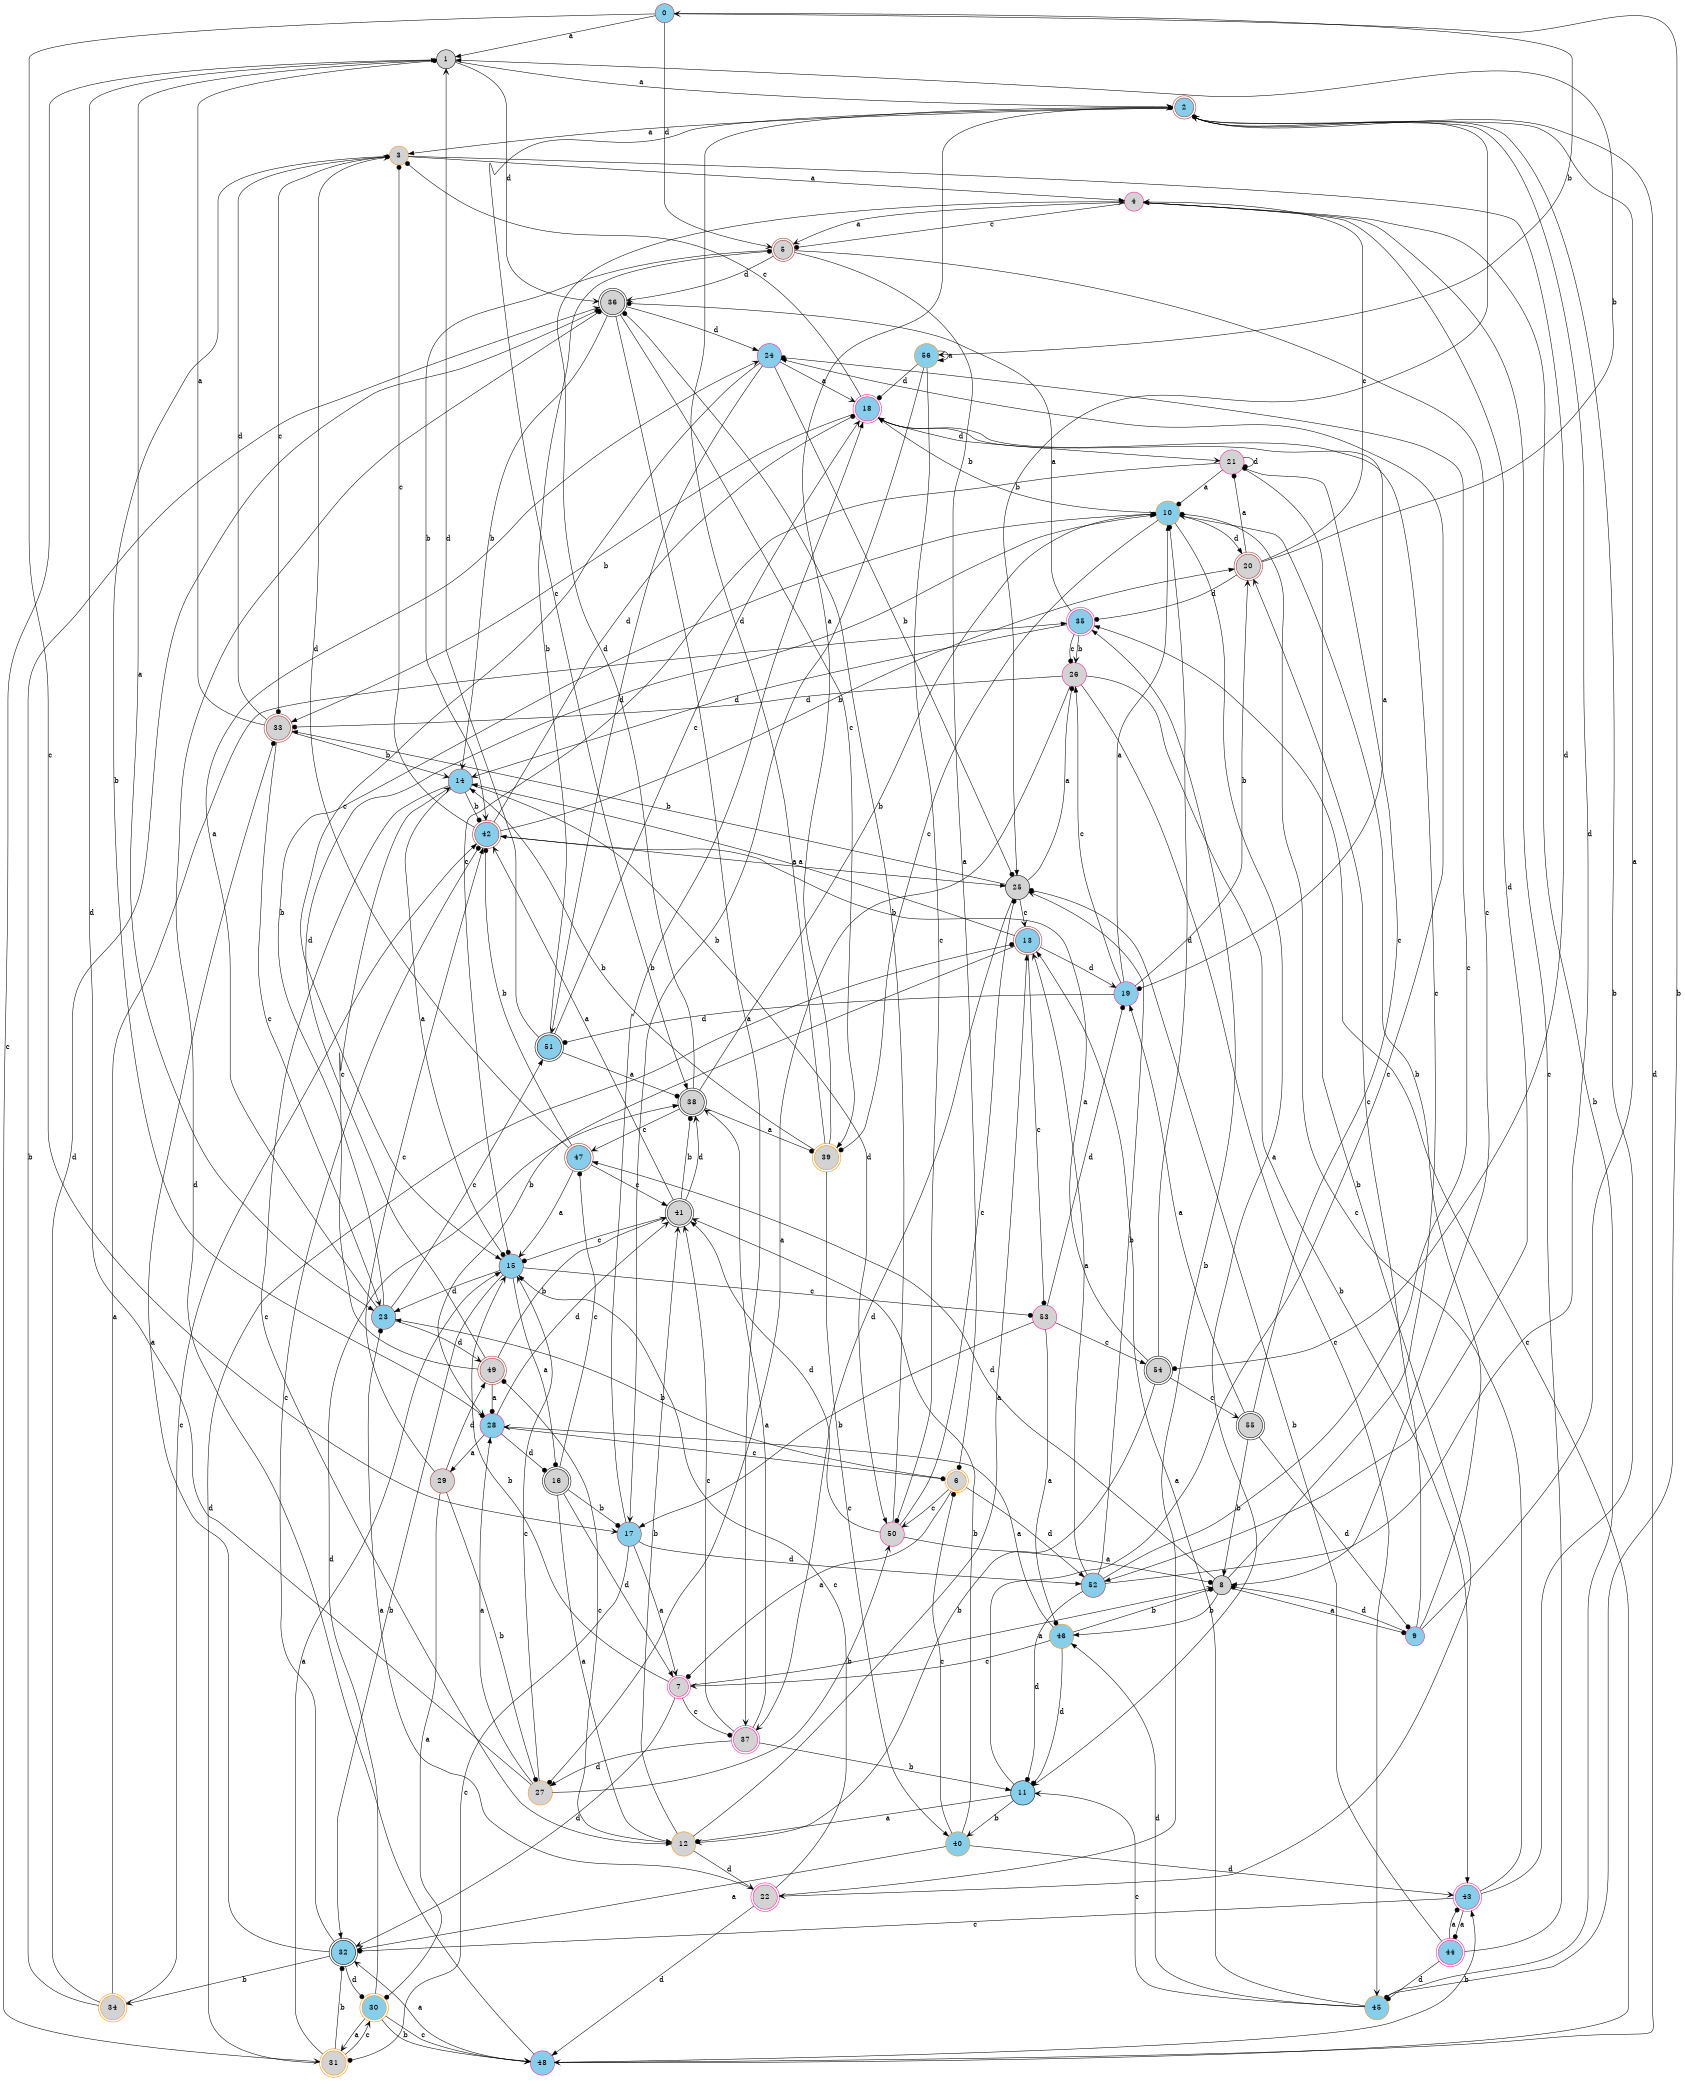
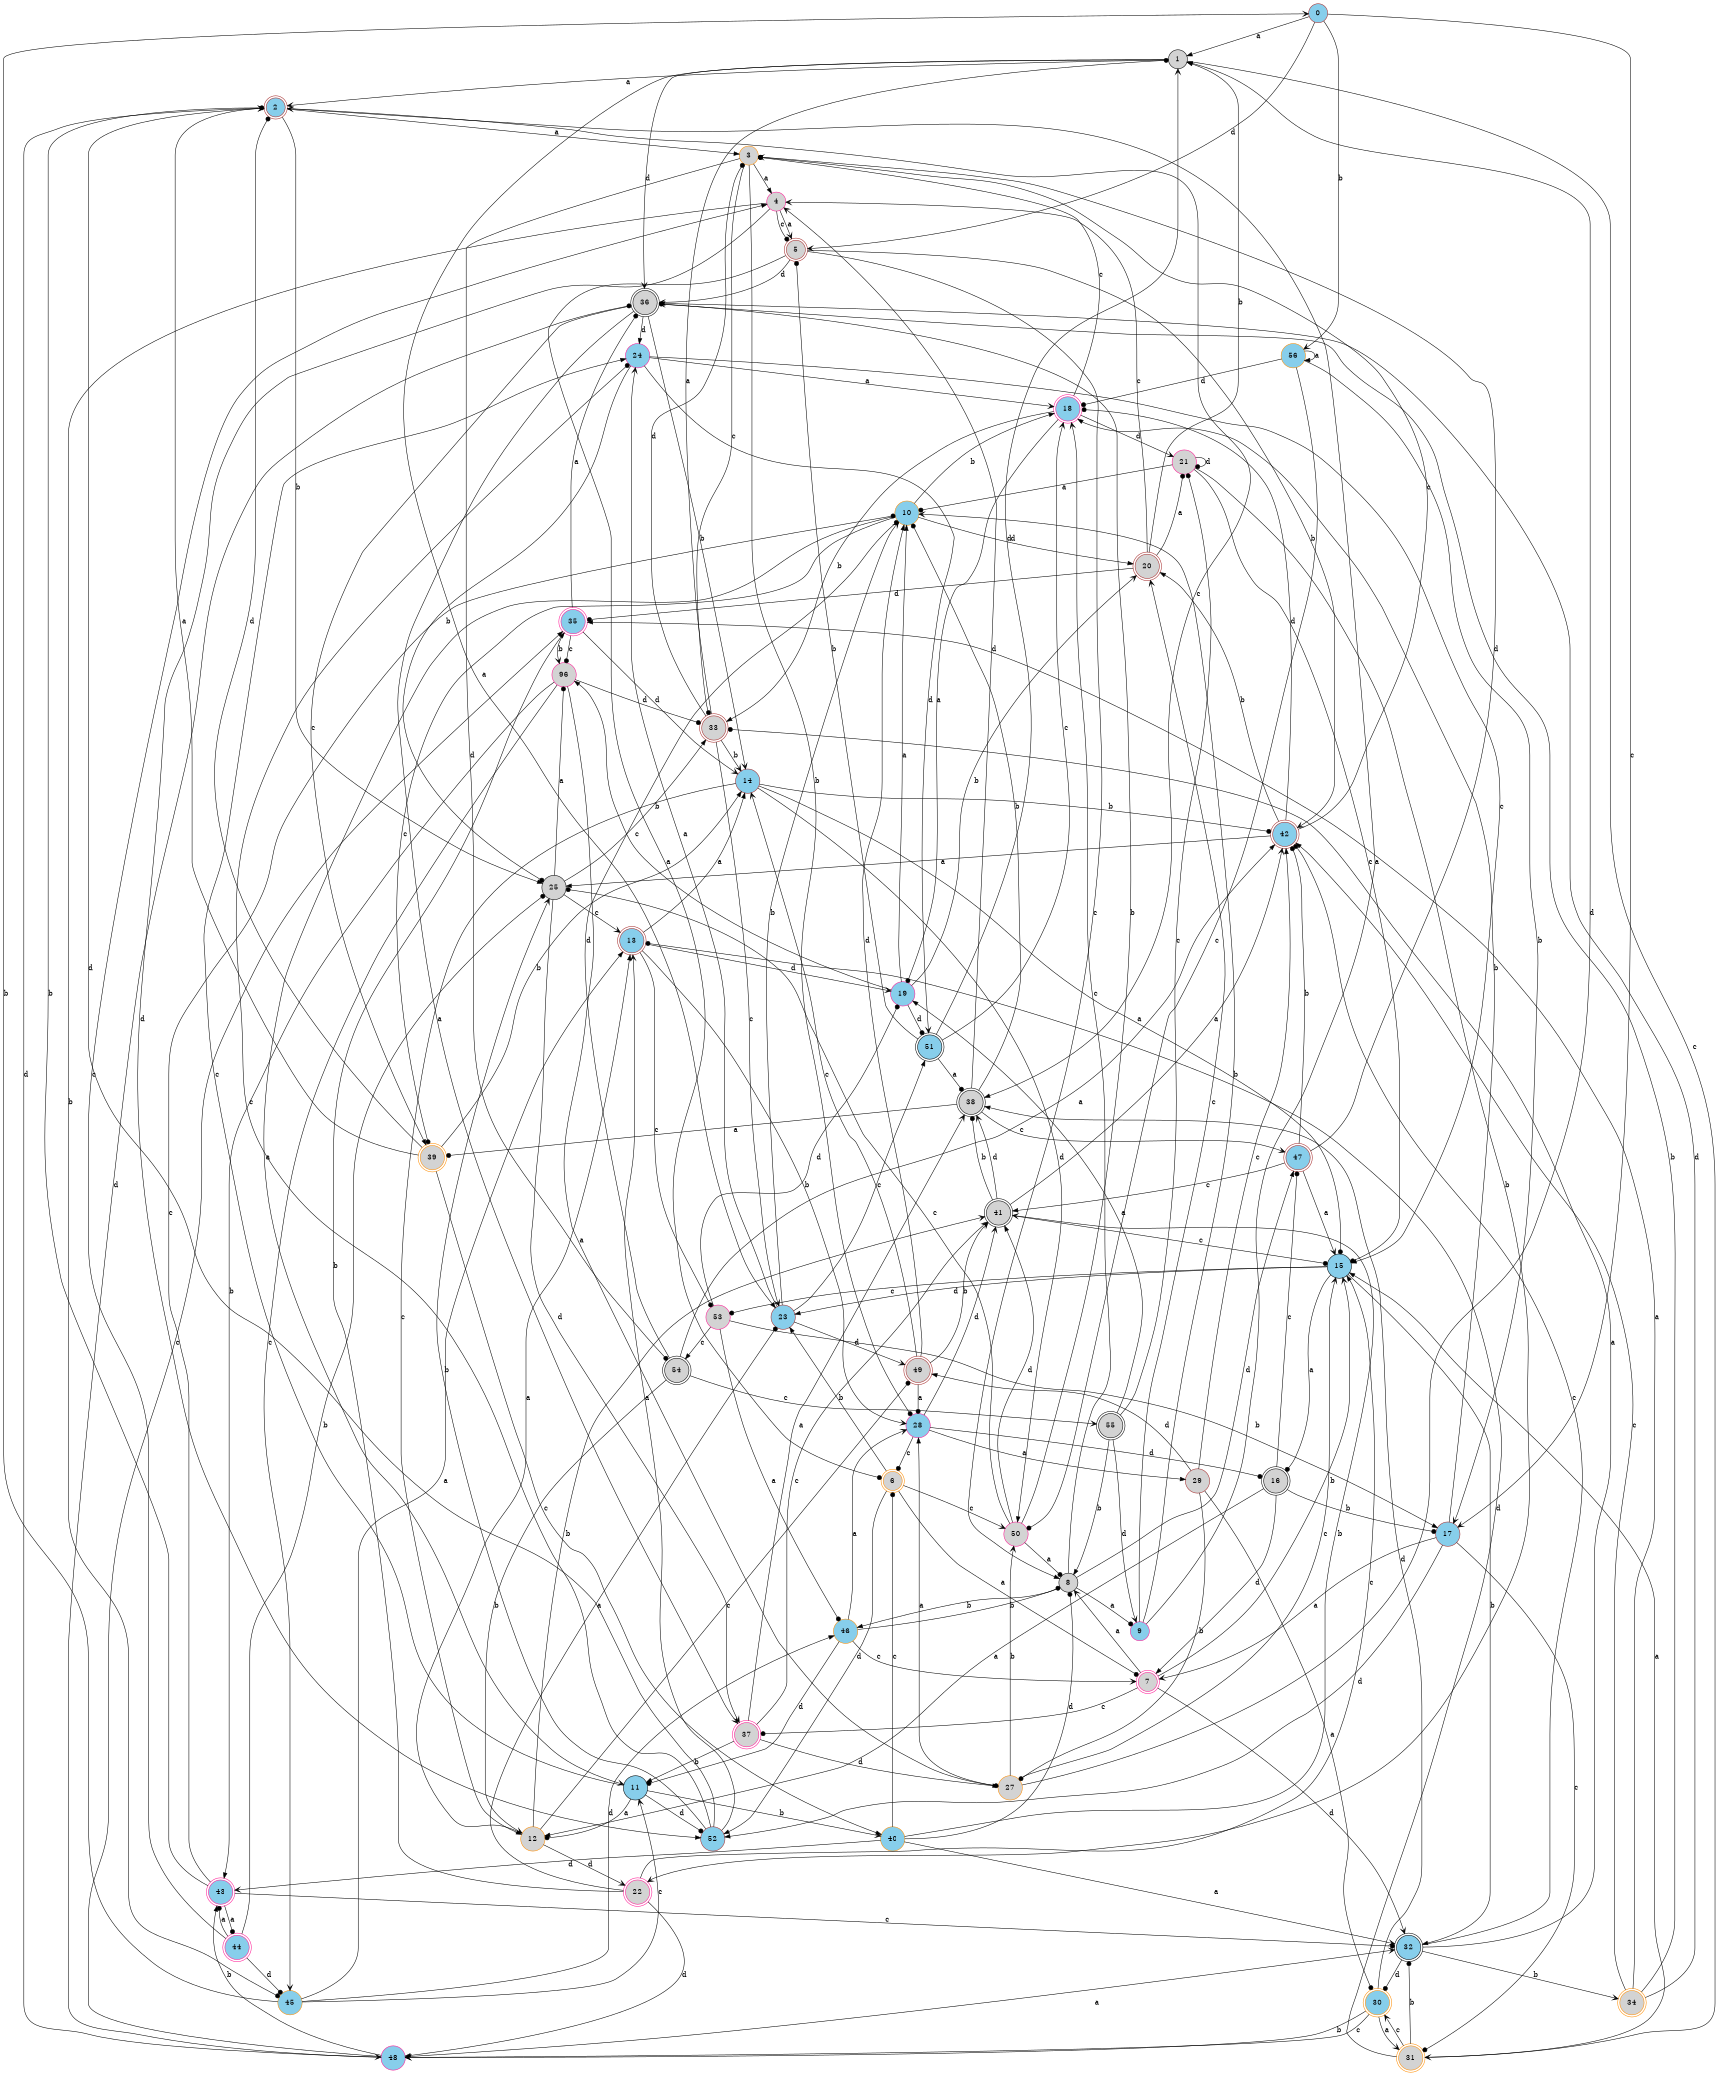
(1074, 675) -> (564, 675)
(511, 1266) -> (1339, 1266)
(1333, 1531) -> (1121, 1529)
(1323, 1603) -> (1046, 1774)
(1035, 1675) -> (672, 1813)
